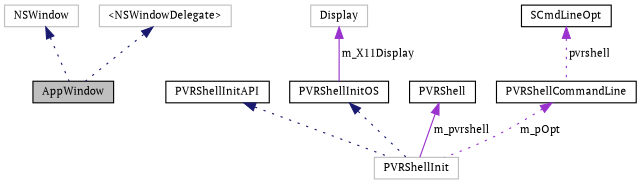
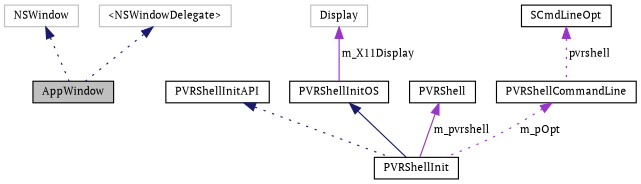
(382, 134) -> (382, 134)
(416, 168) -> (416, 168)
